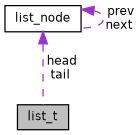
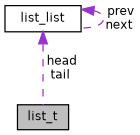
(43, 19) -> (43, 19)
